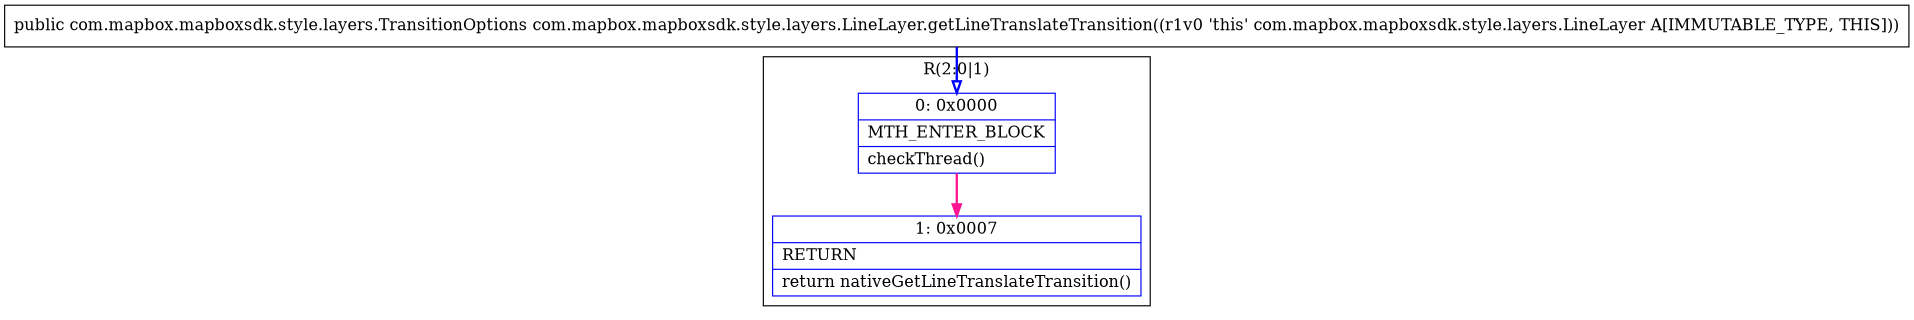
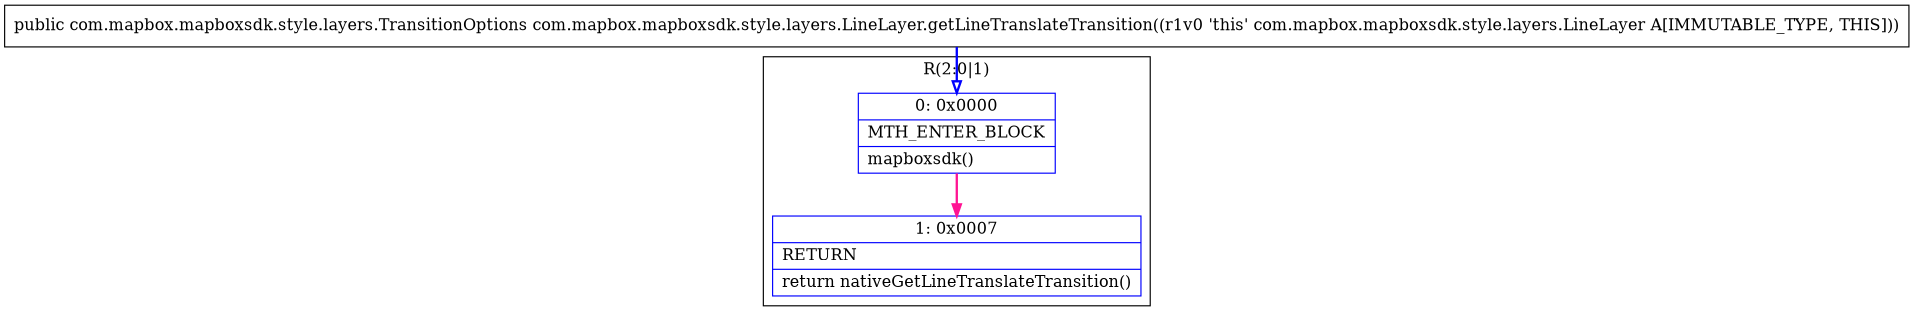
(927, 159) -> (921, 159)
